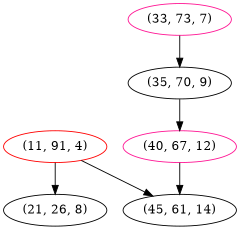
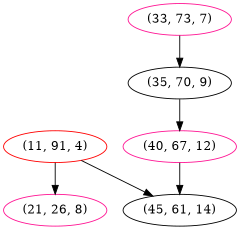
(55, 210) -> (55, 210)
